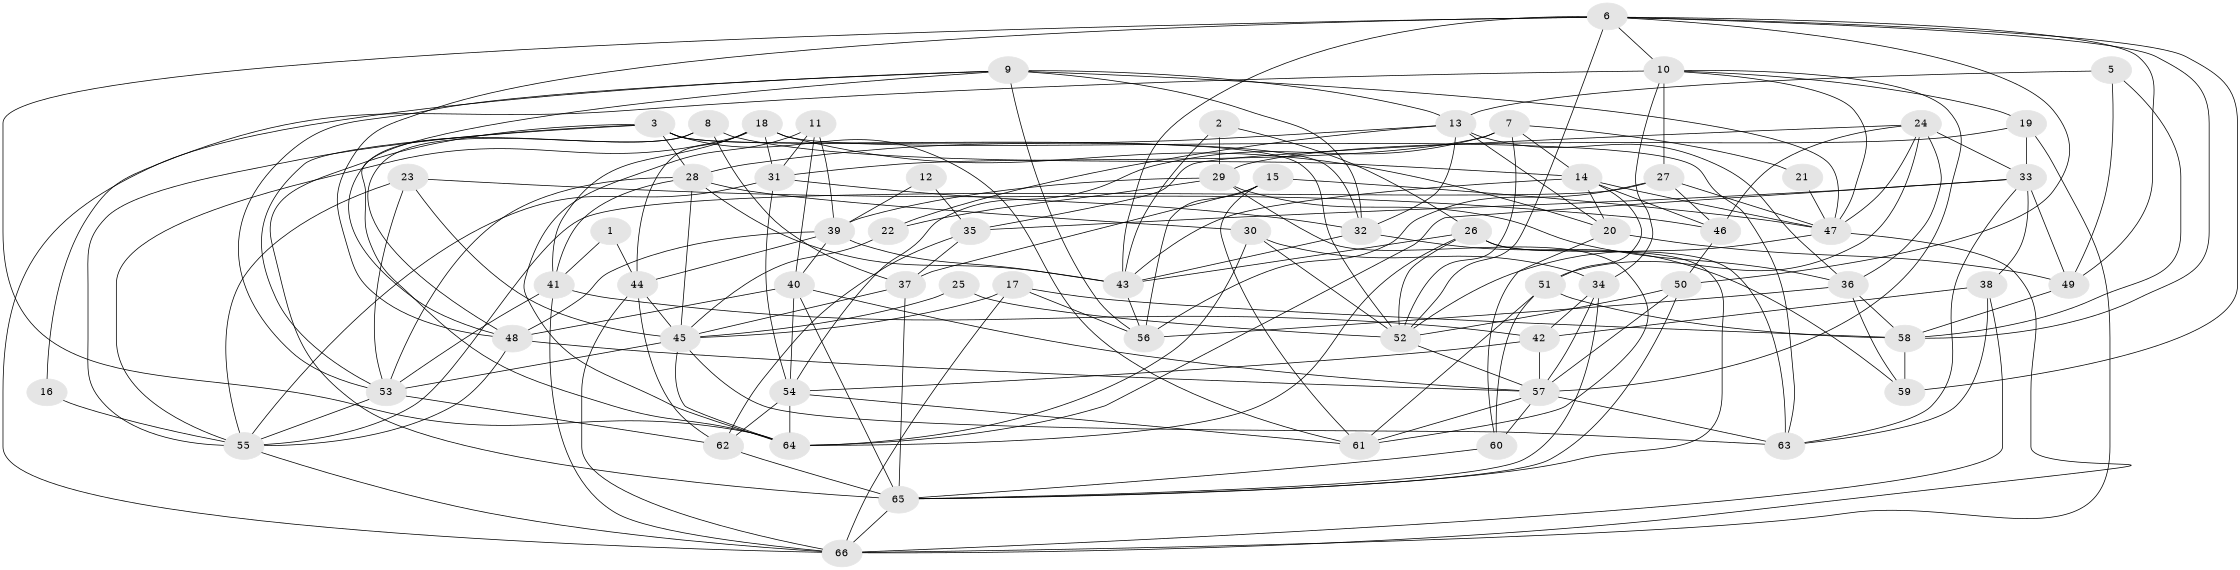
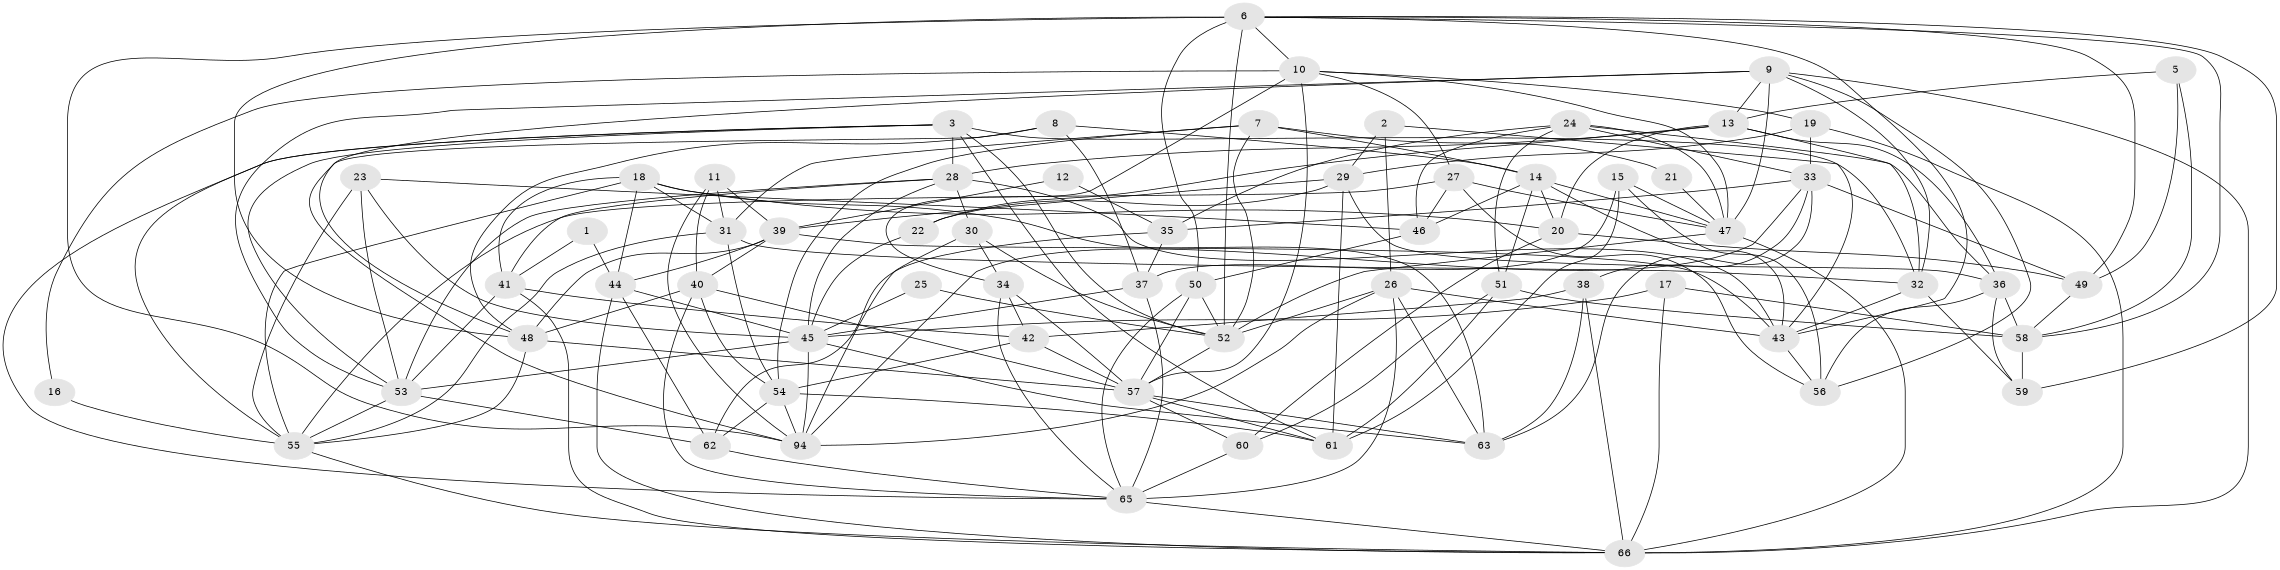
(1061, 305) -> none
(790, 446) -> (801, 446)
